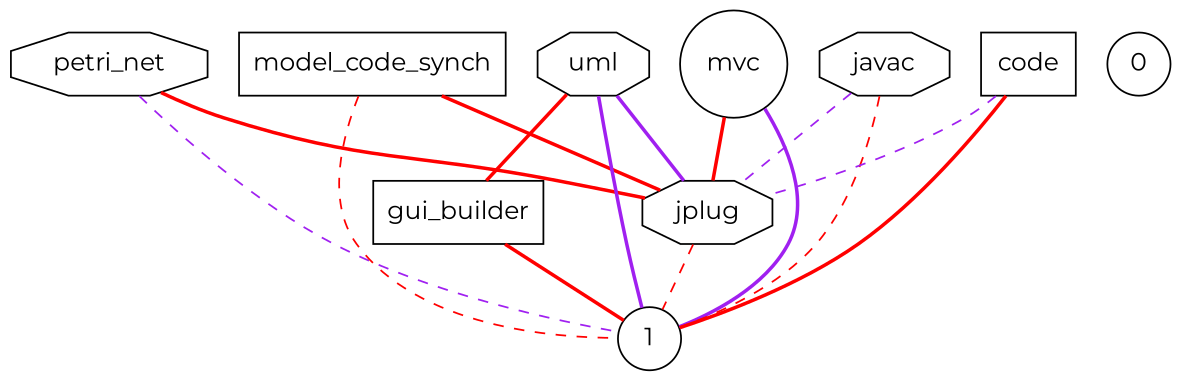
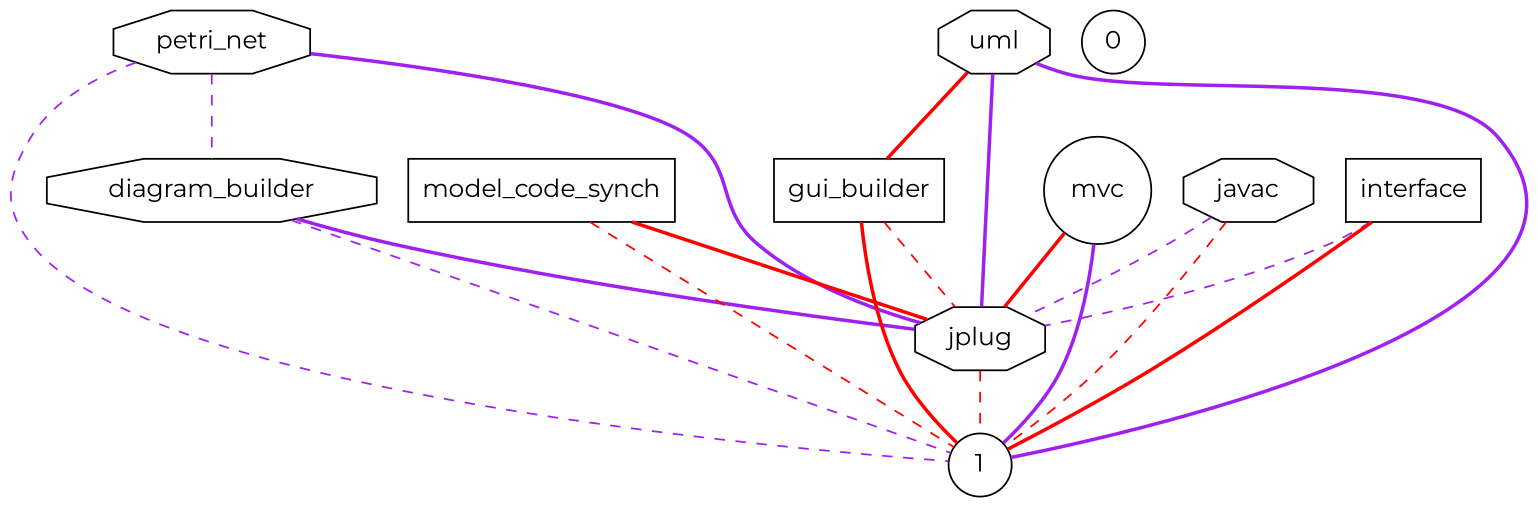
(1028, 64) -> (1413, 190)
(400, 157) -> (655, 119)
none -> (212, 190)
none -> (920, 265)
